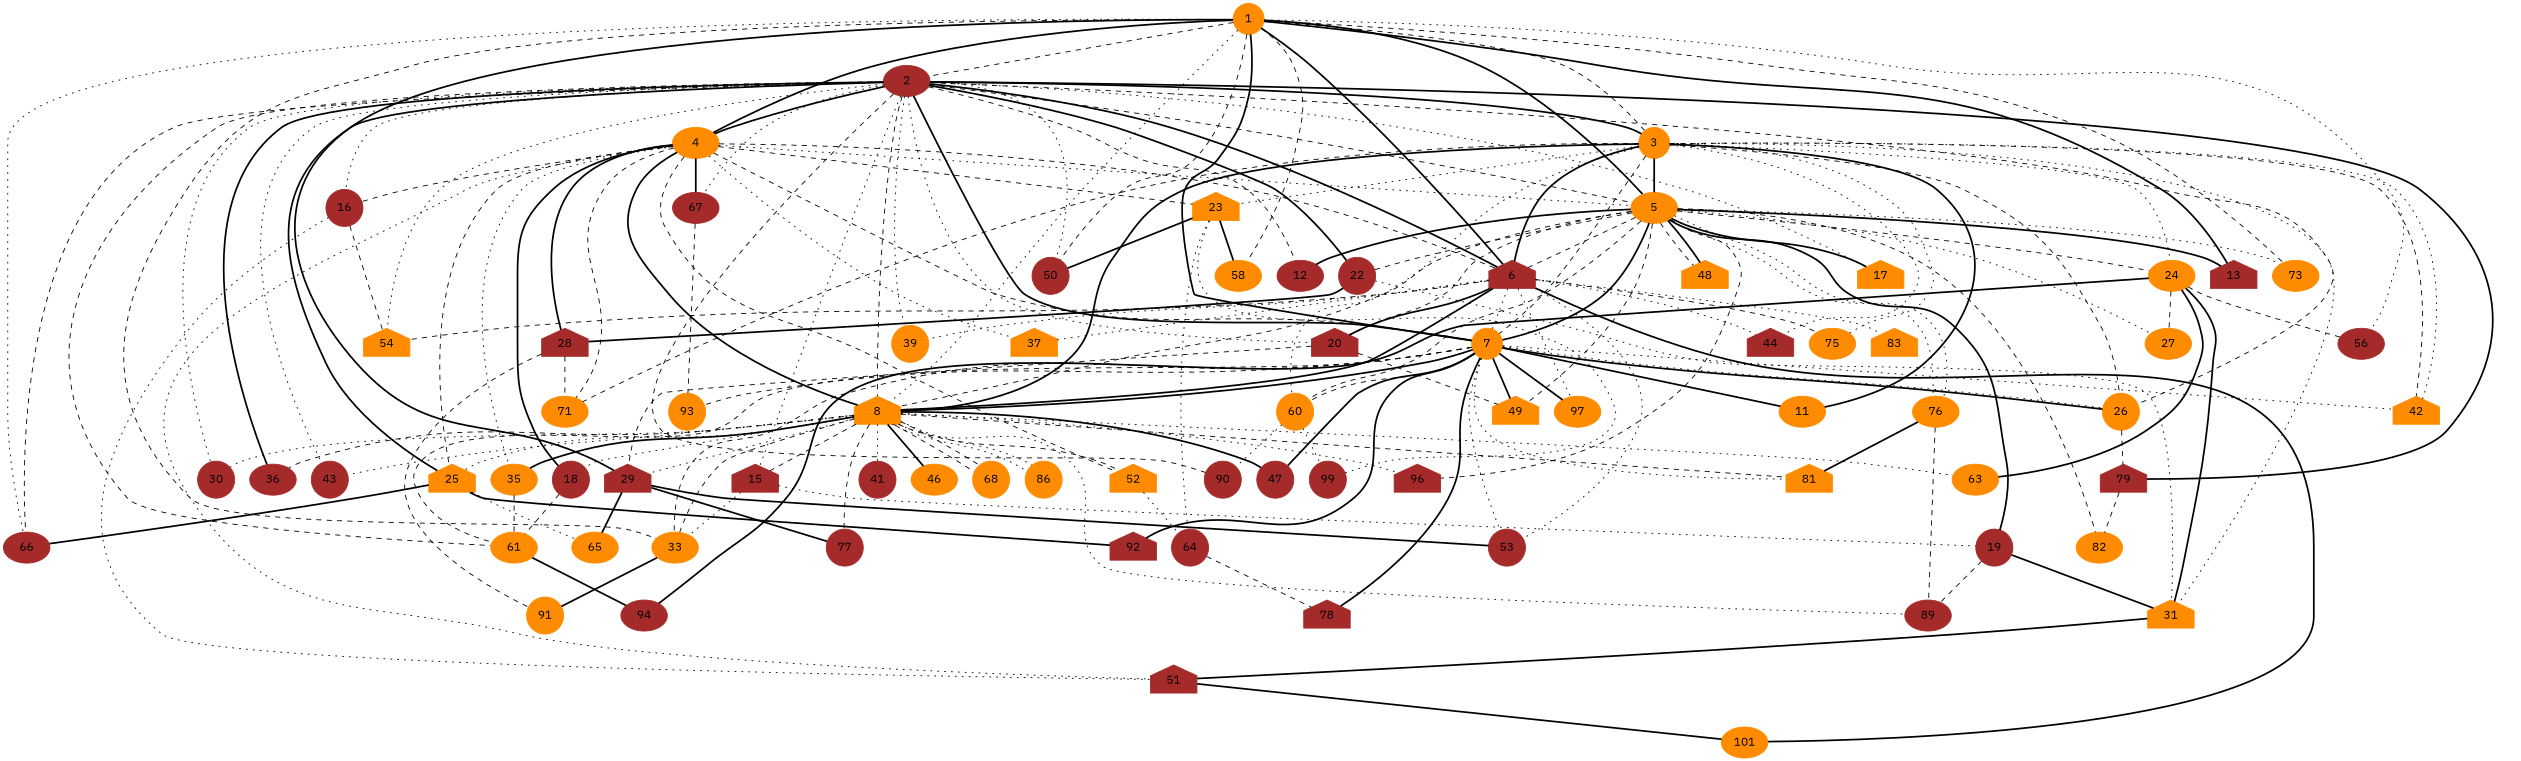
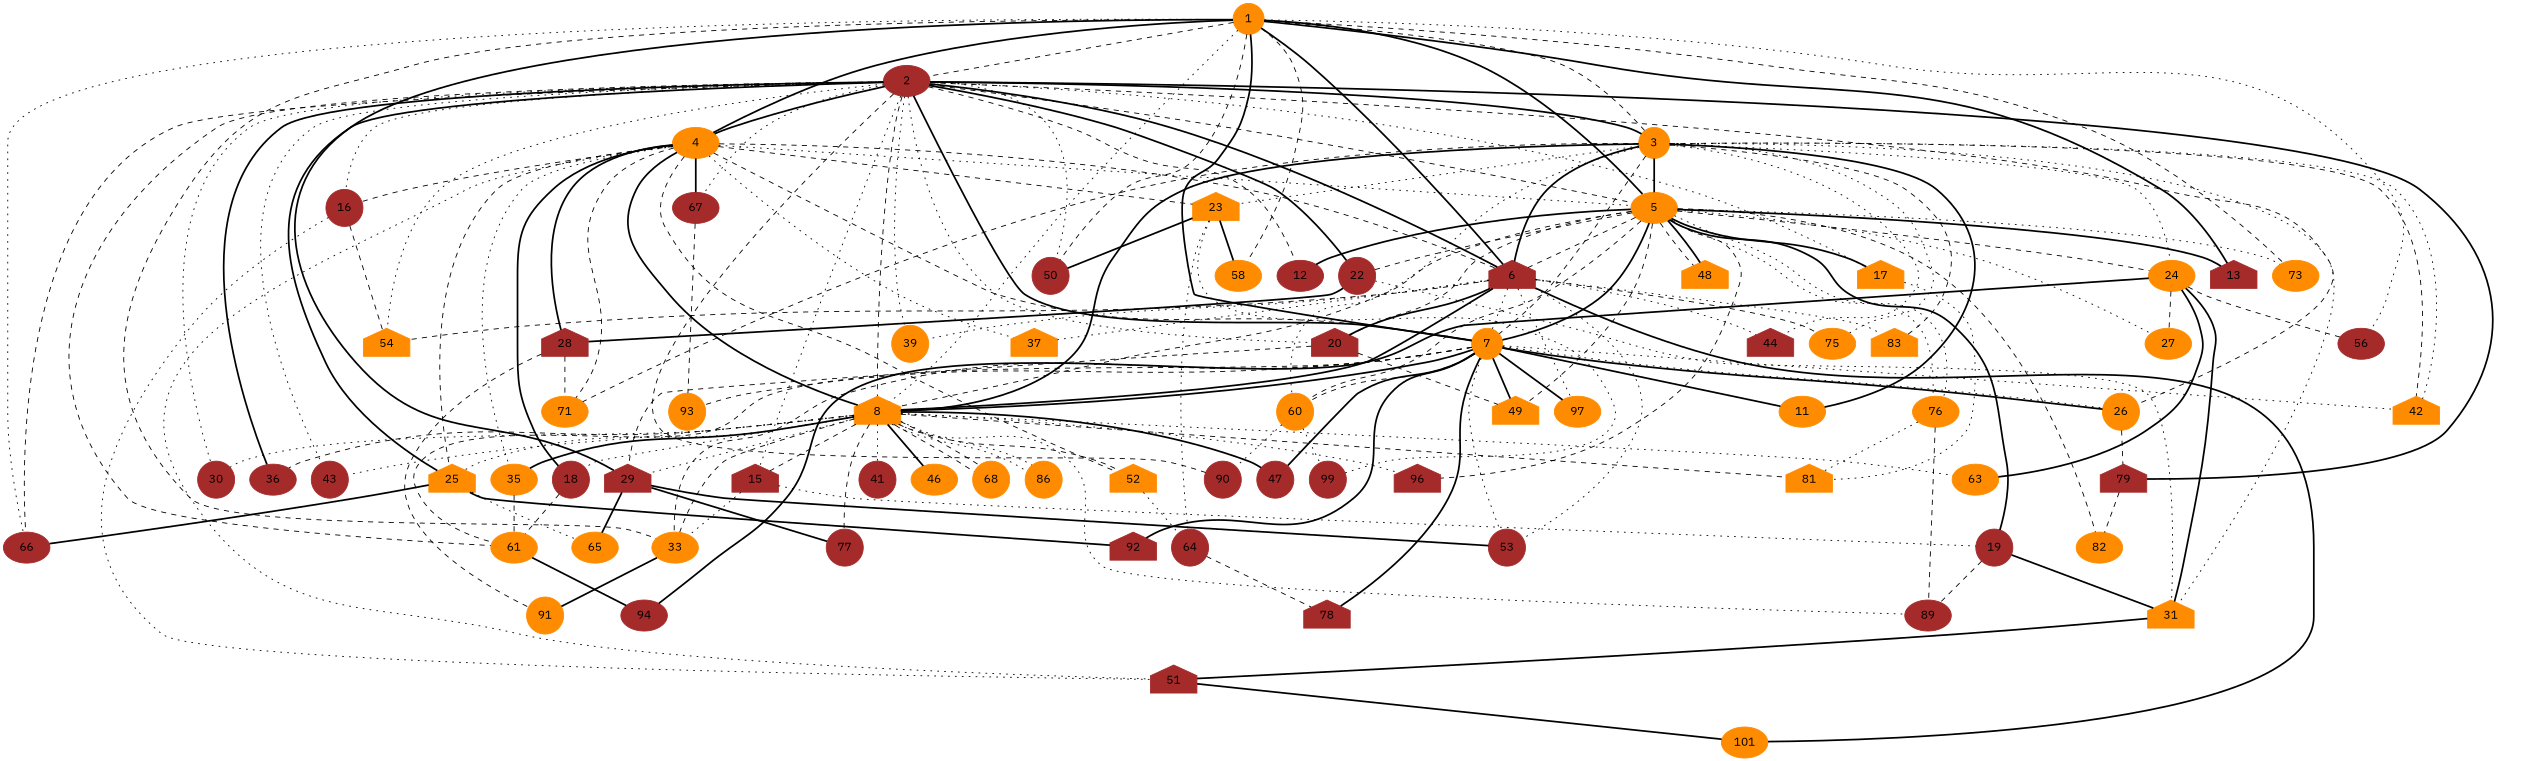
(1949, 184) -> (1876, 177)
(1871, 446) -> (1871, 446)
(1623, 471) -> (1972, 412)
